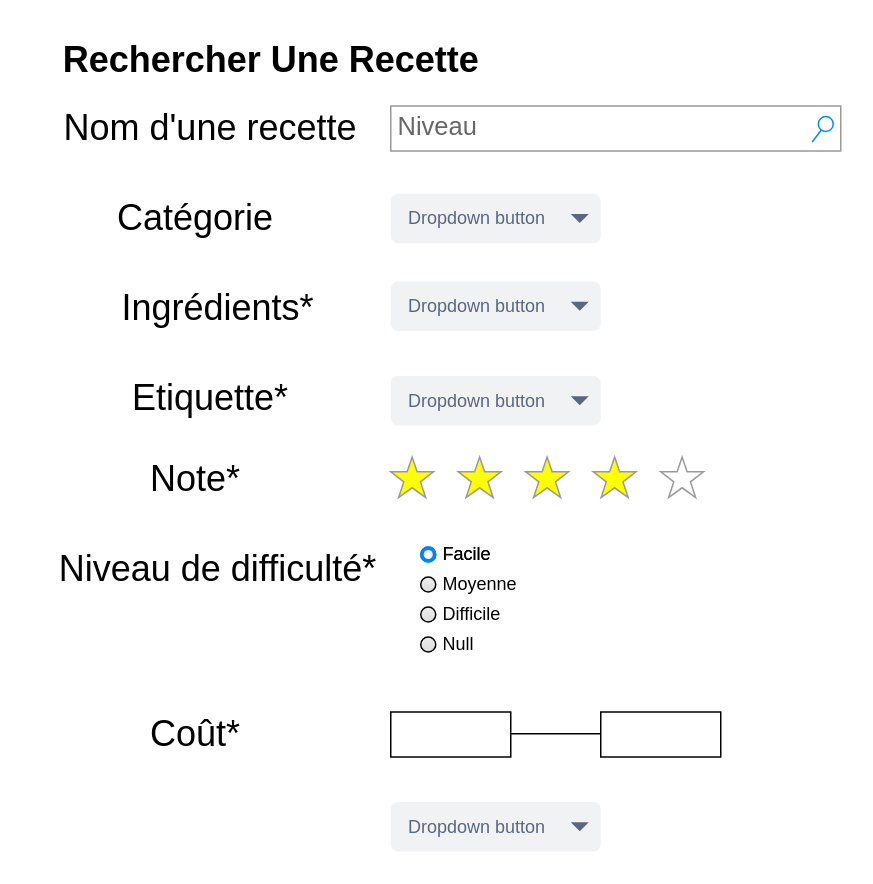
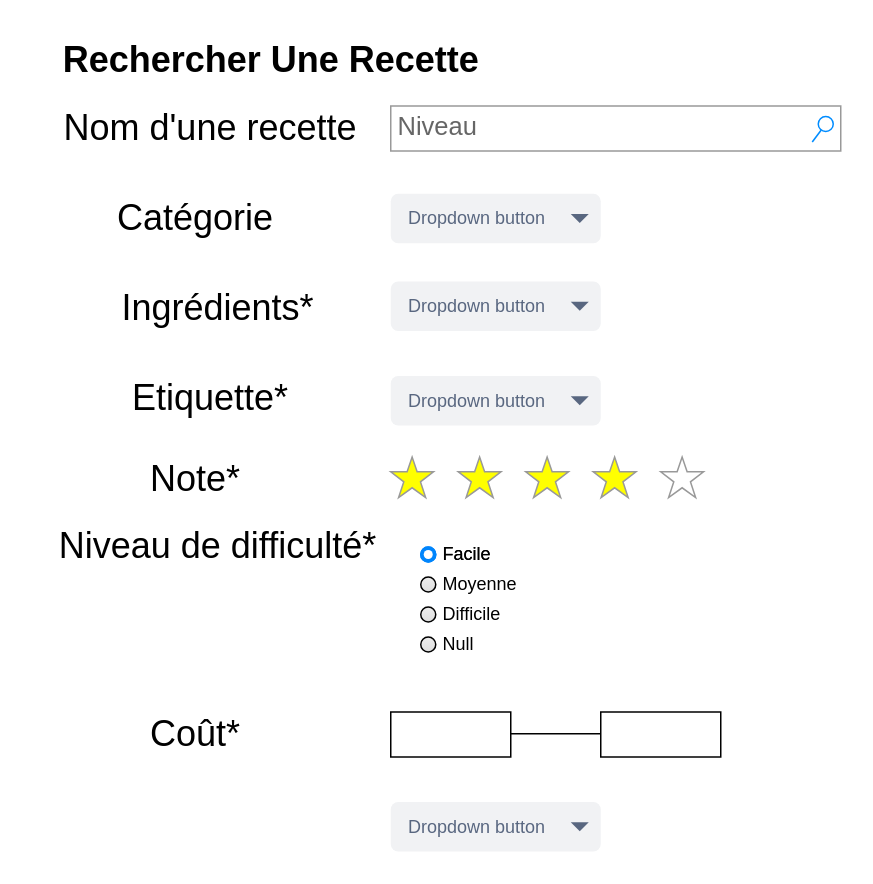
(218, 569) -> (218, 547)
